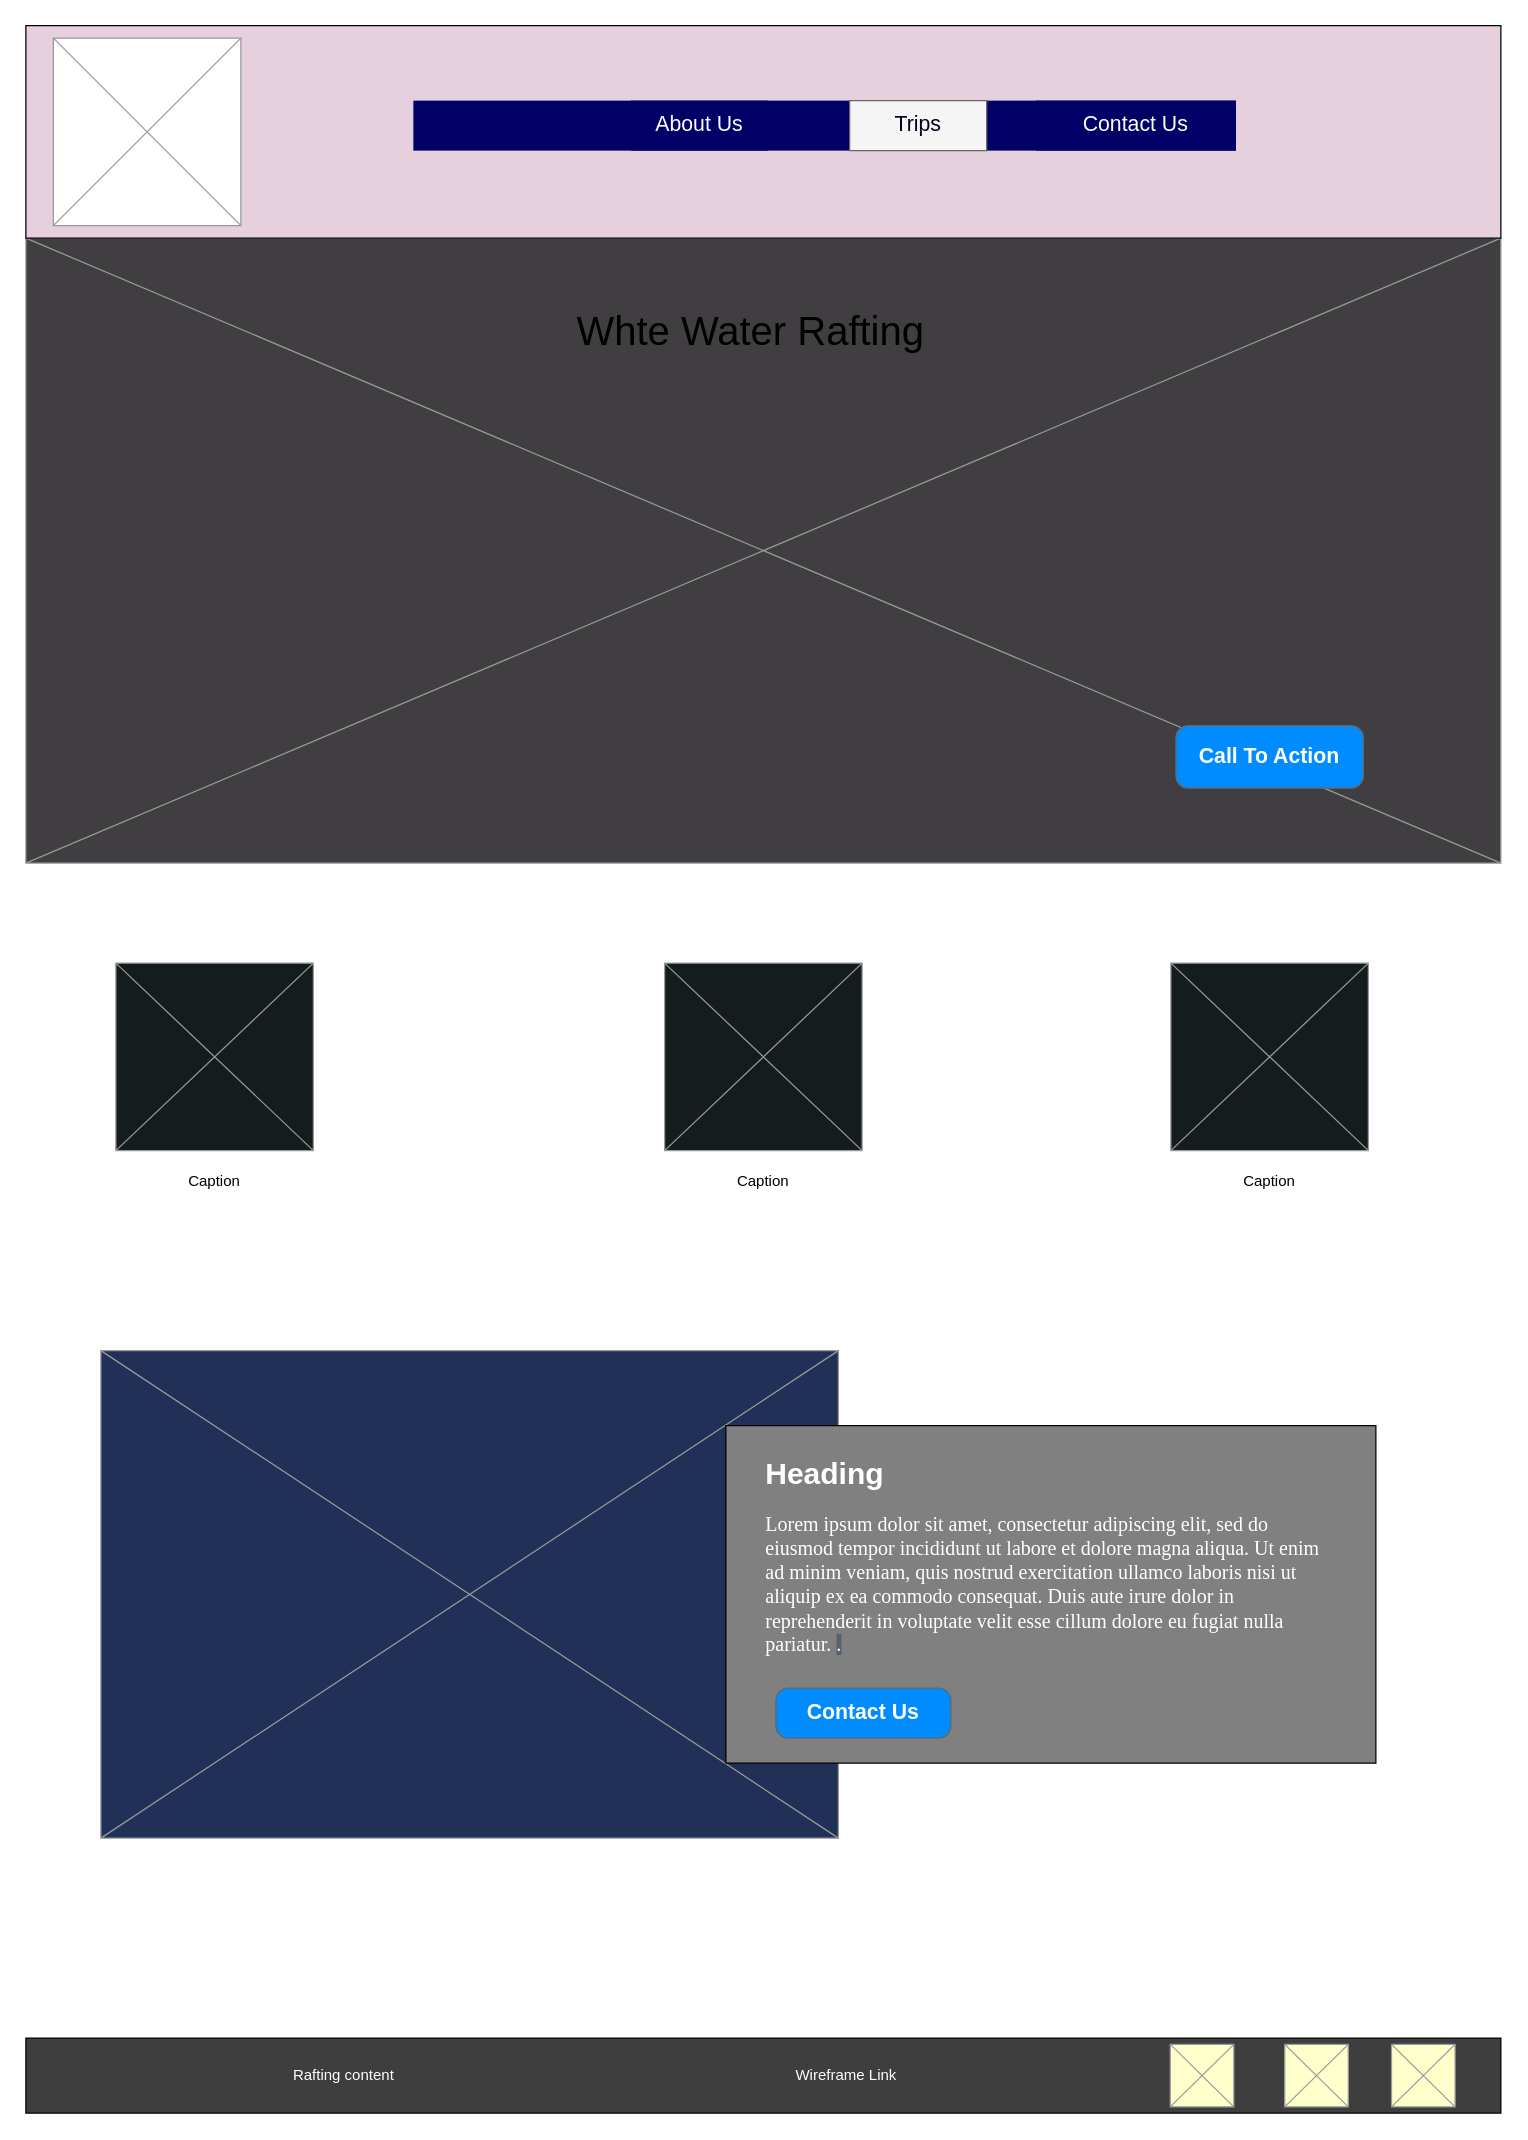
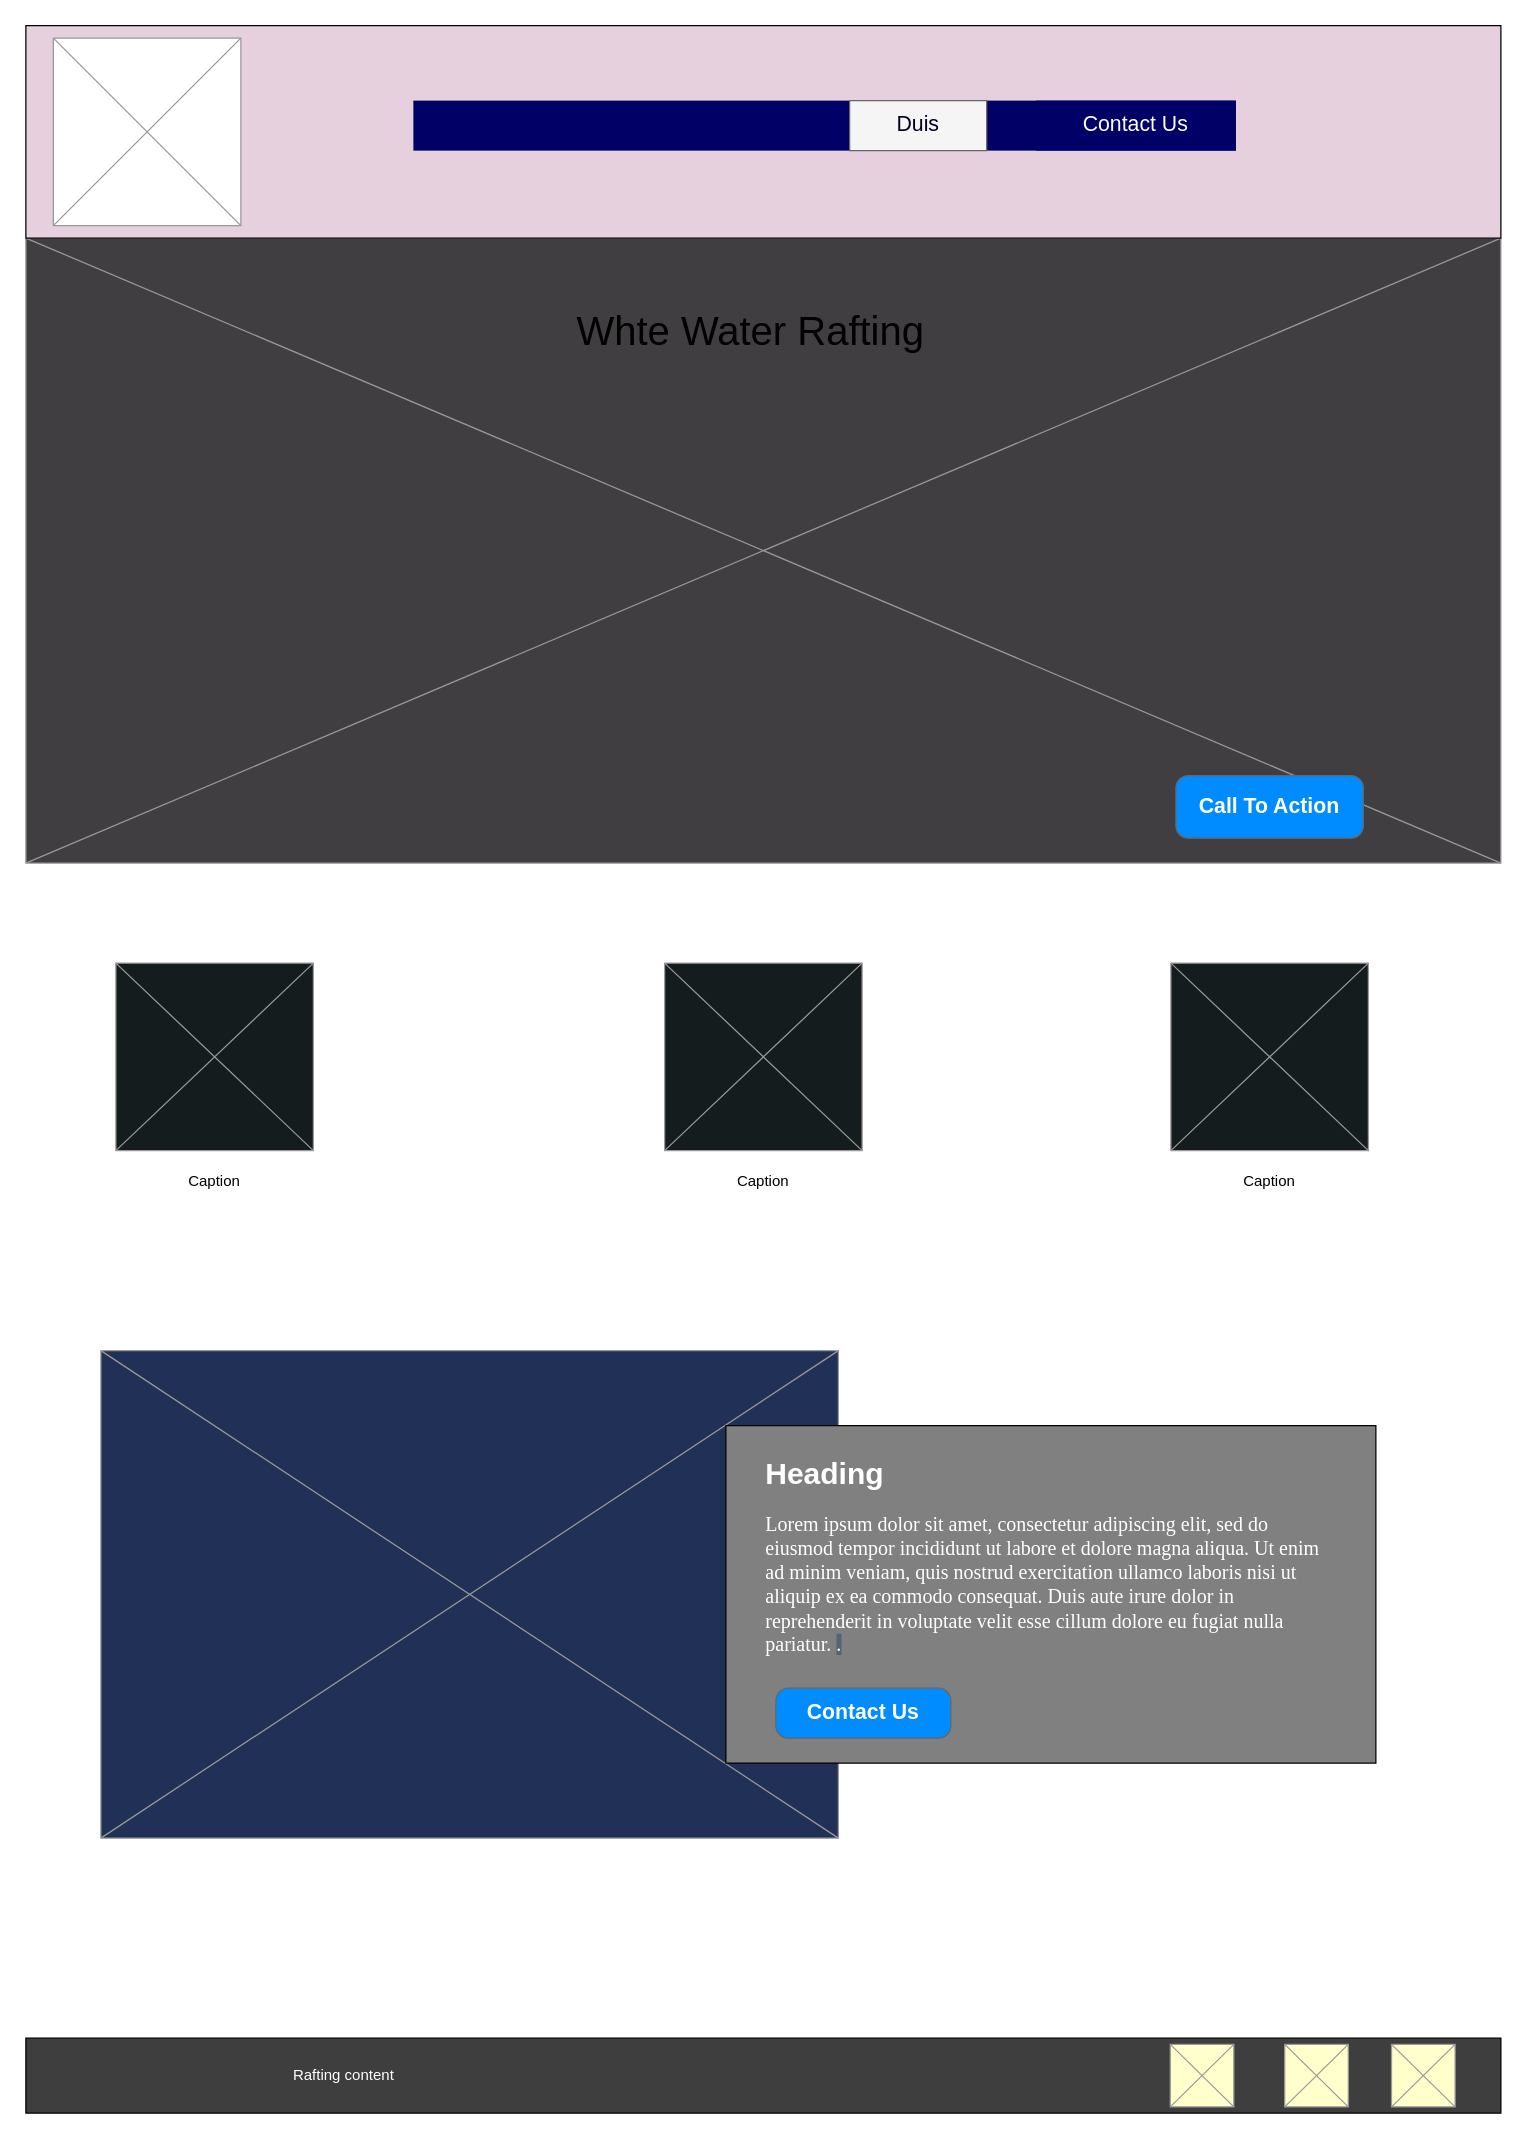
(699, 126) -> none
(918, 126) -> (918, 126)
(1269, 757) -> (1269, 807)
(846, 2076) -> none
